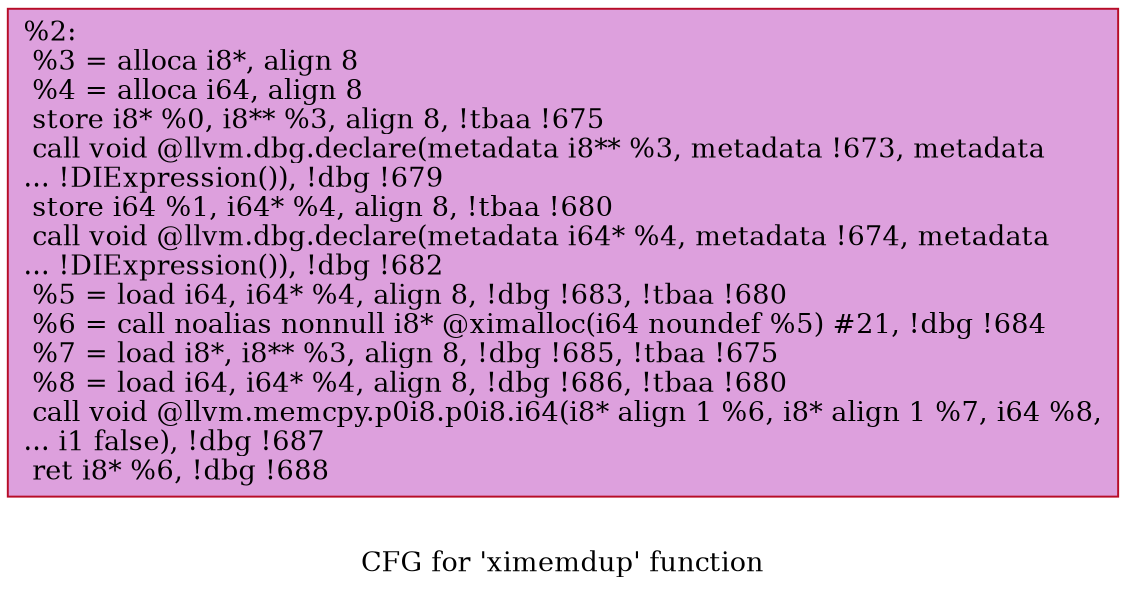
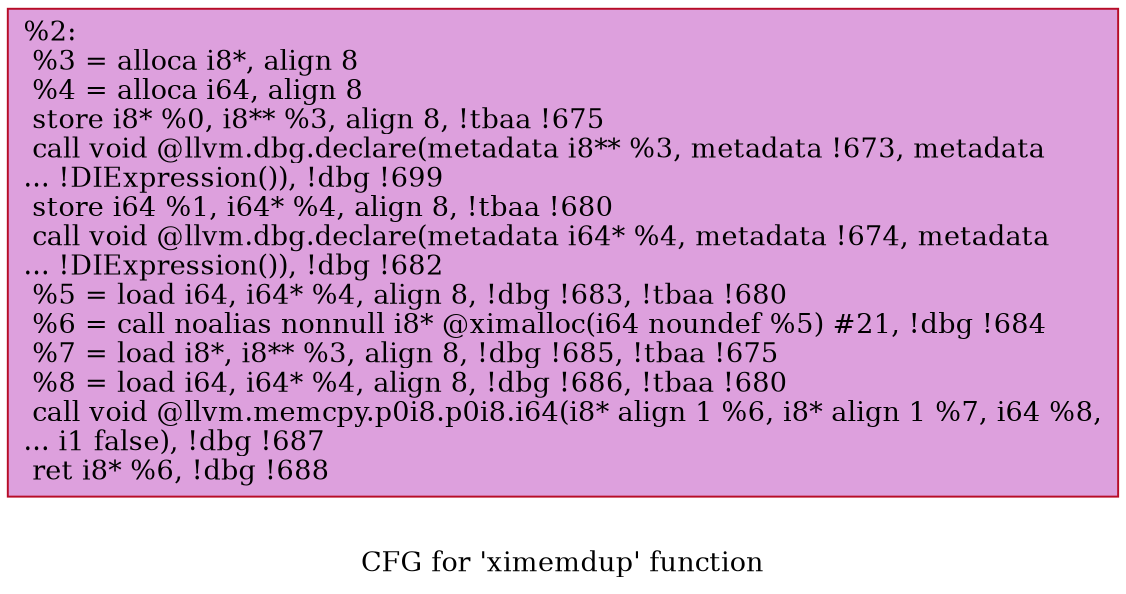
(234, 179) -> (234, 179)
